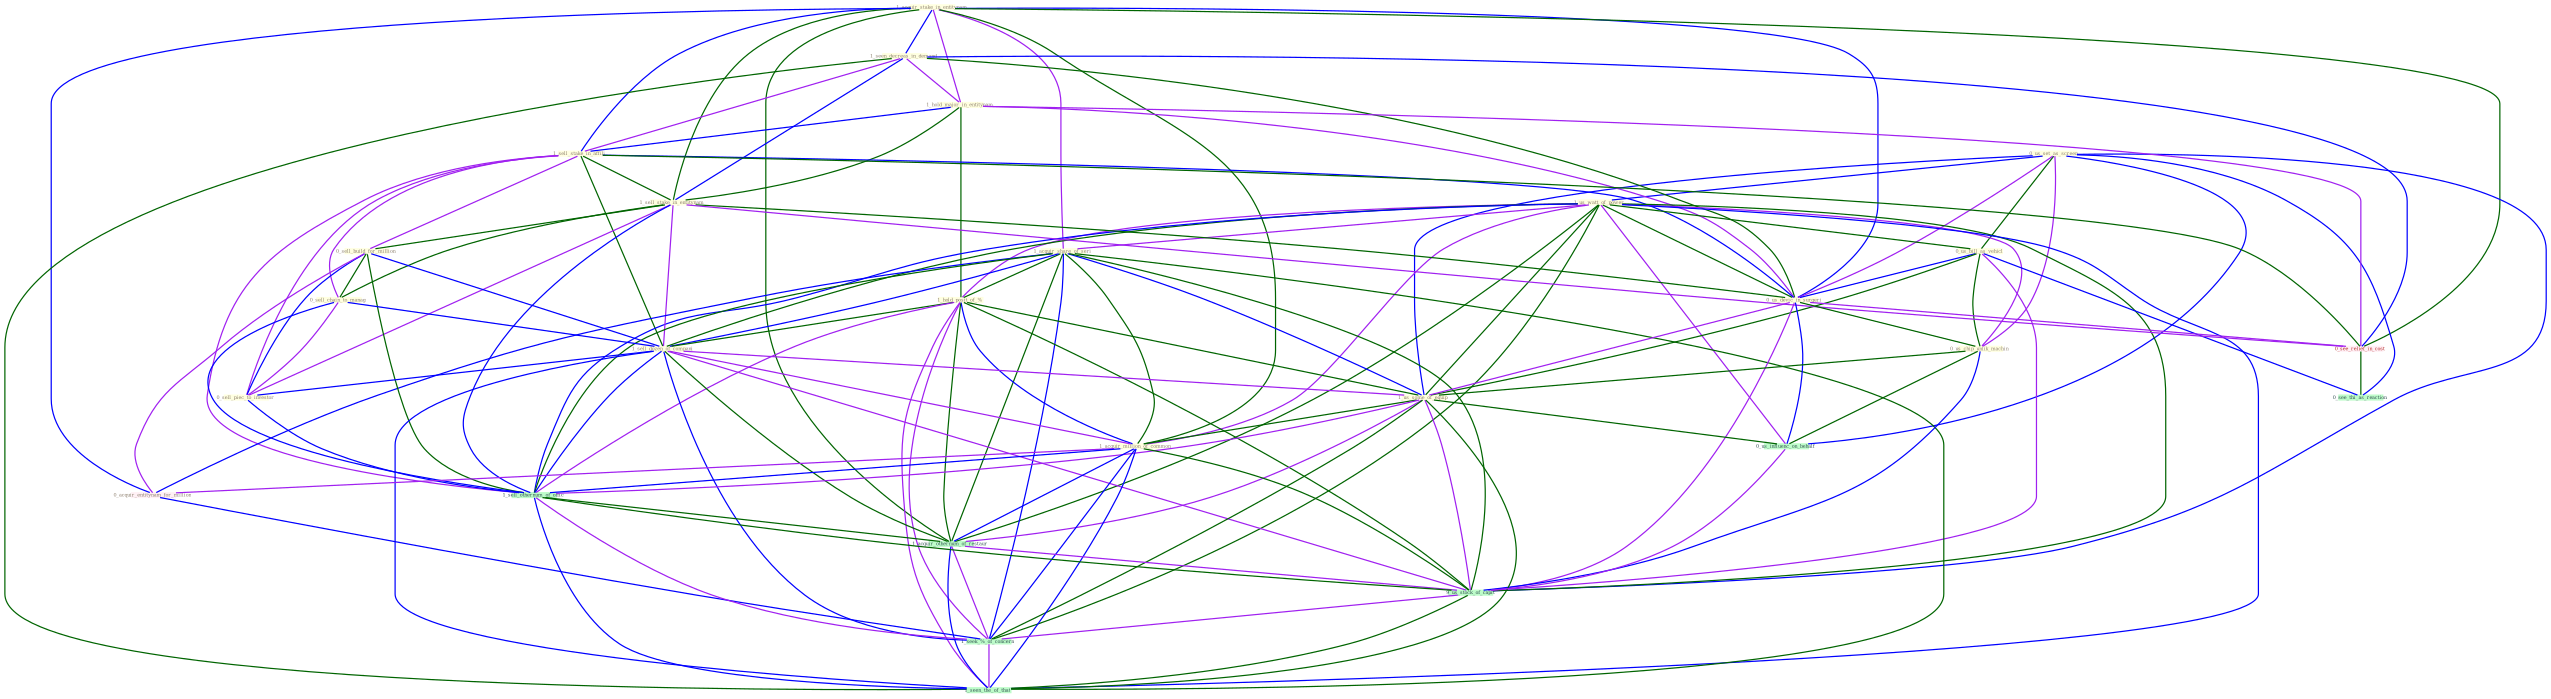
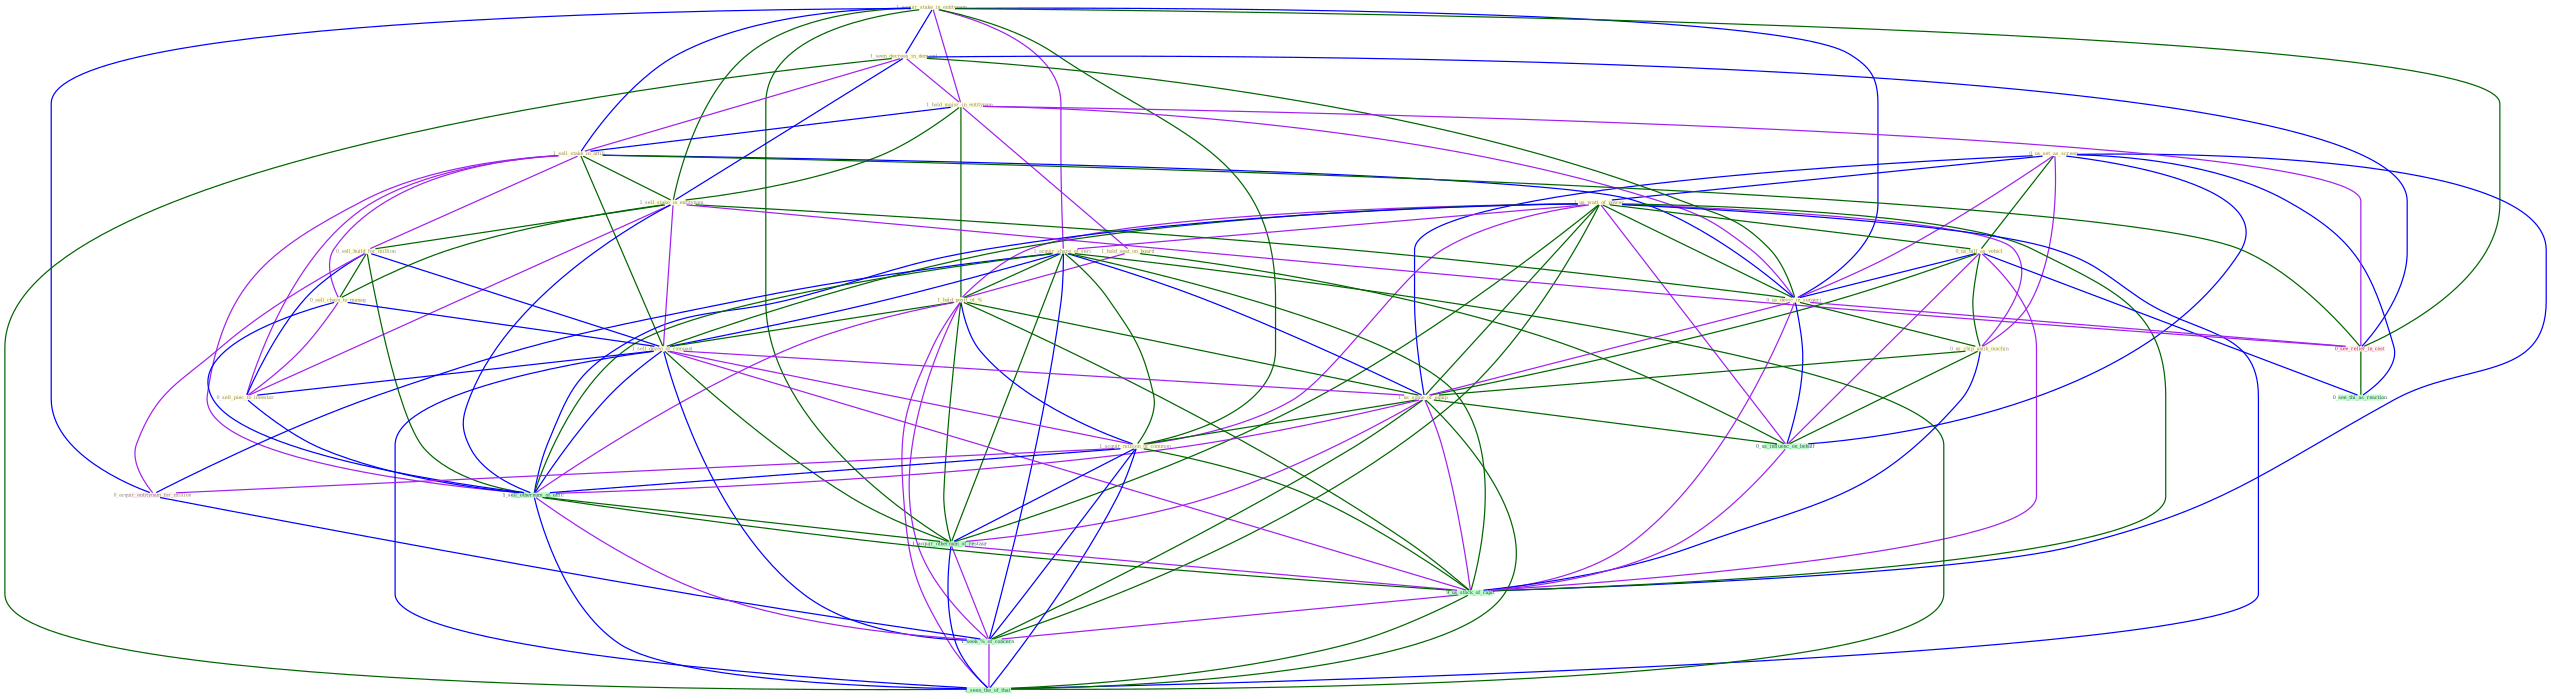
none -> (1129, 251)
none -> (1884, 349)
